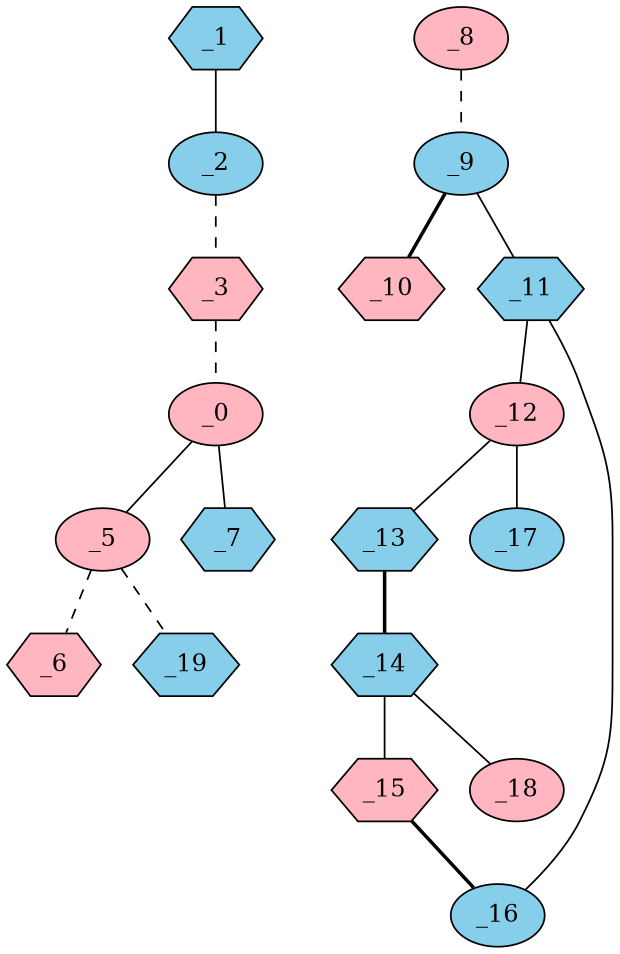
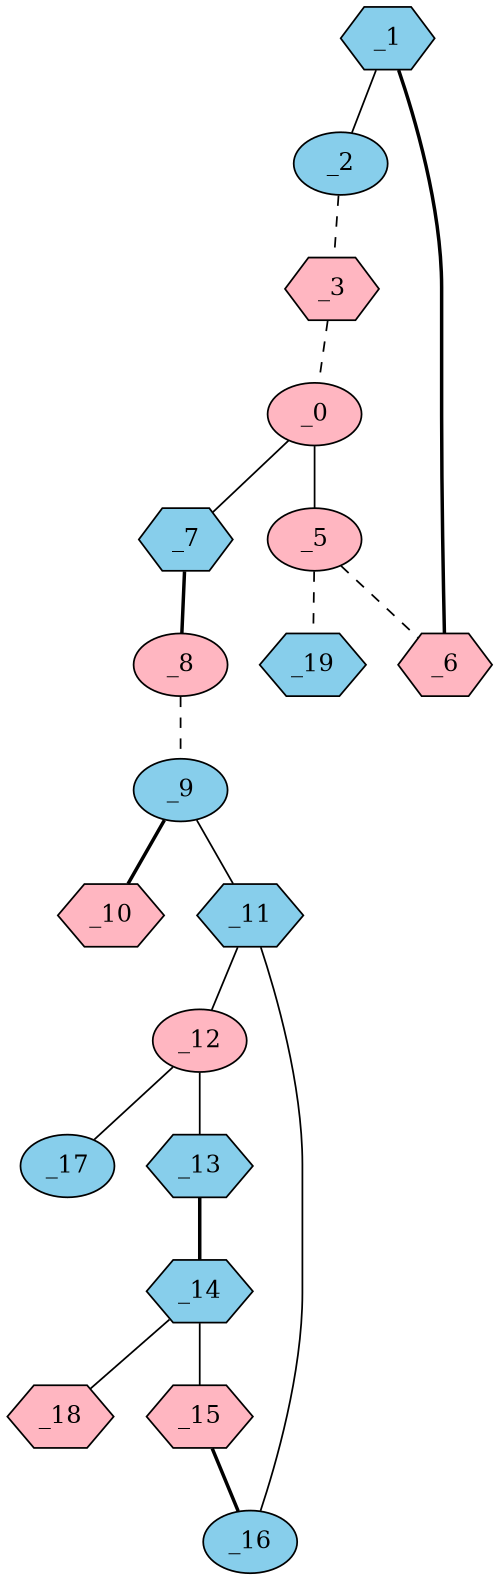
none -> (442, 349)
none -> (183, 602)
(517, 790) -> (61, 1417)
